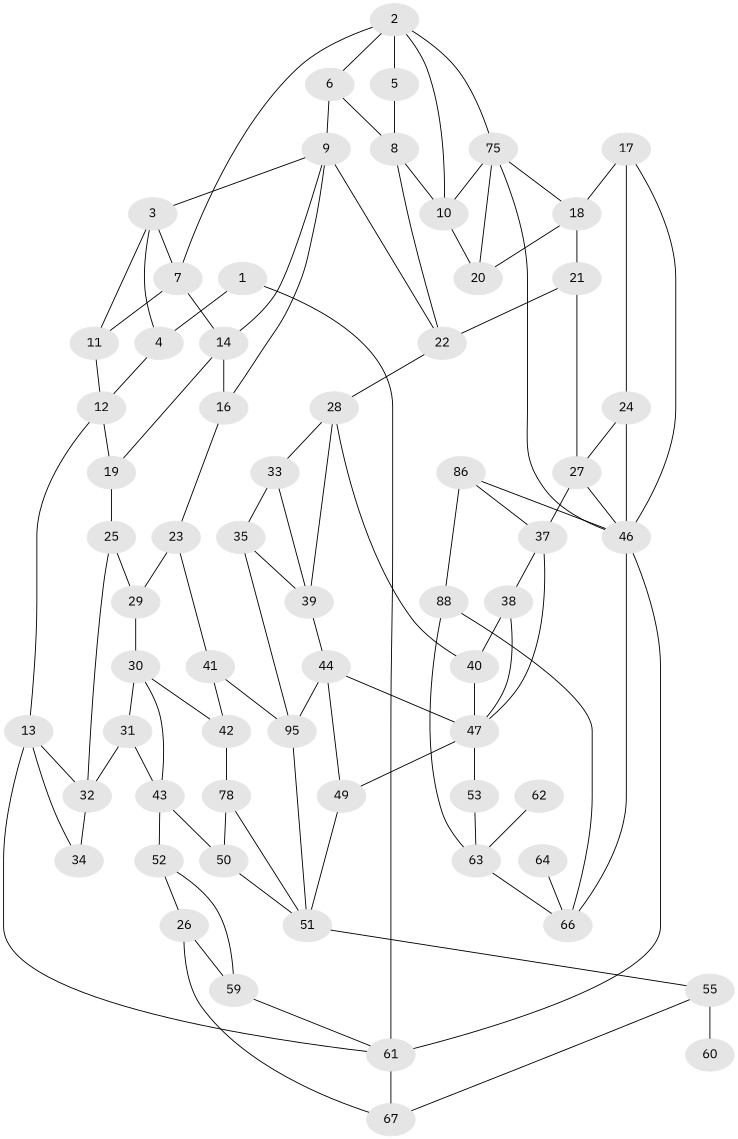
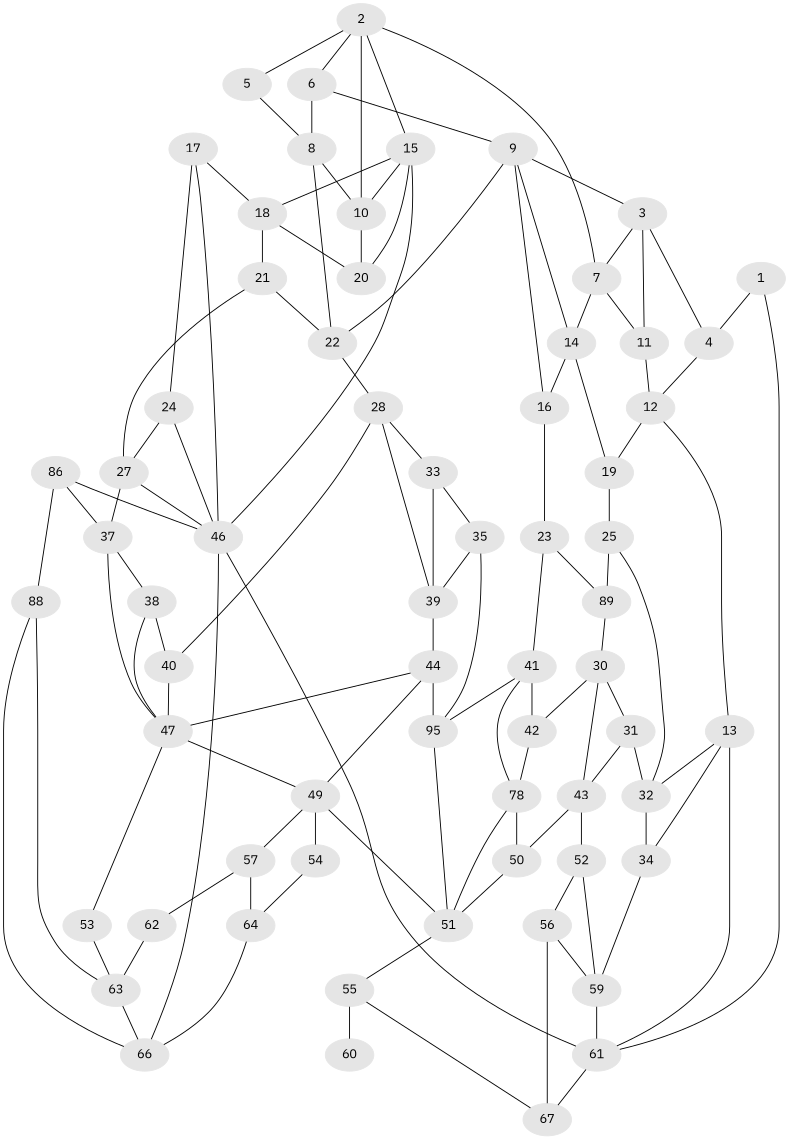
(493, 149) -> (411, 149)
(136, 602) -> (607, 602)
none -> (497, 729)
none -> (251, 861)
none -> (315, 861)
none -> (621, 925)
(184, 926) -> (547, 926)
